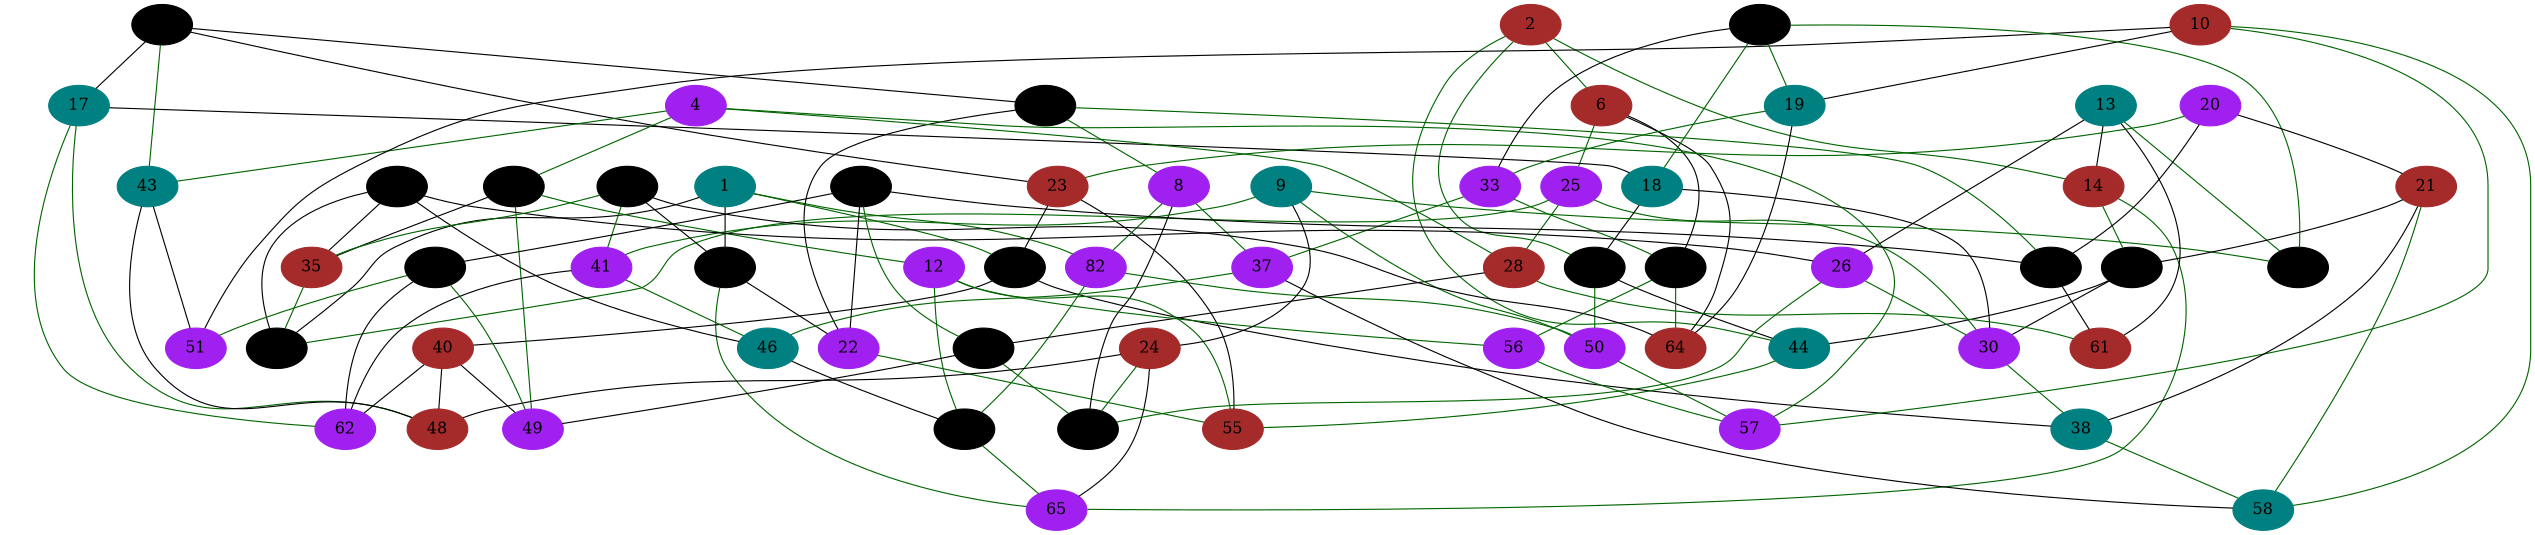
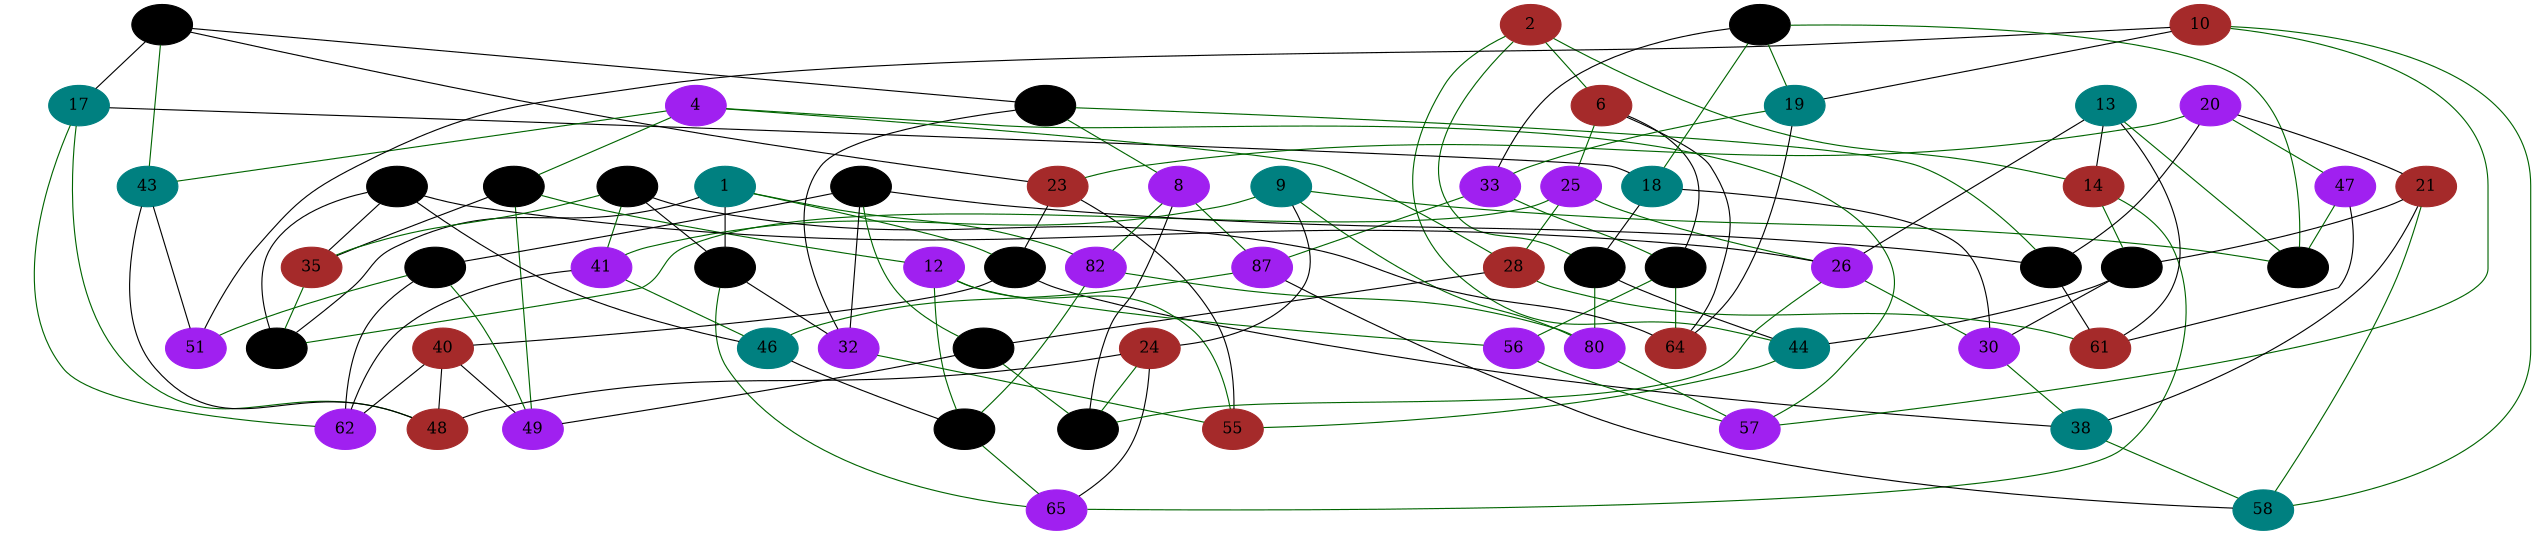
none -> (2345, 187)
(1853, 235) -> (1703, 235)
(1262, 267) -> (1262, 267)
(849, 348) -> (849, 348)
(1595, 348) -> (1595, 348)
